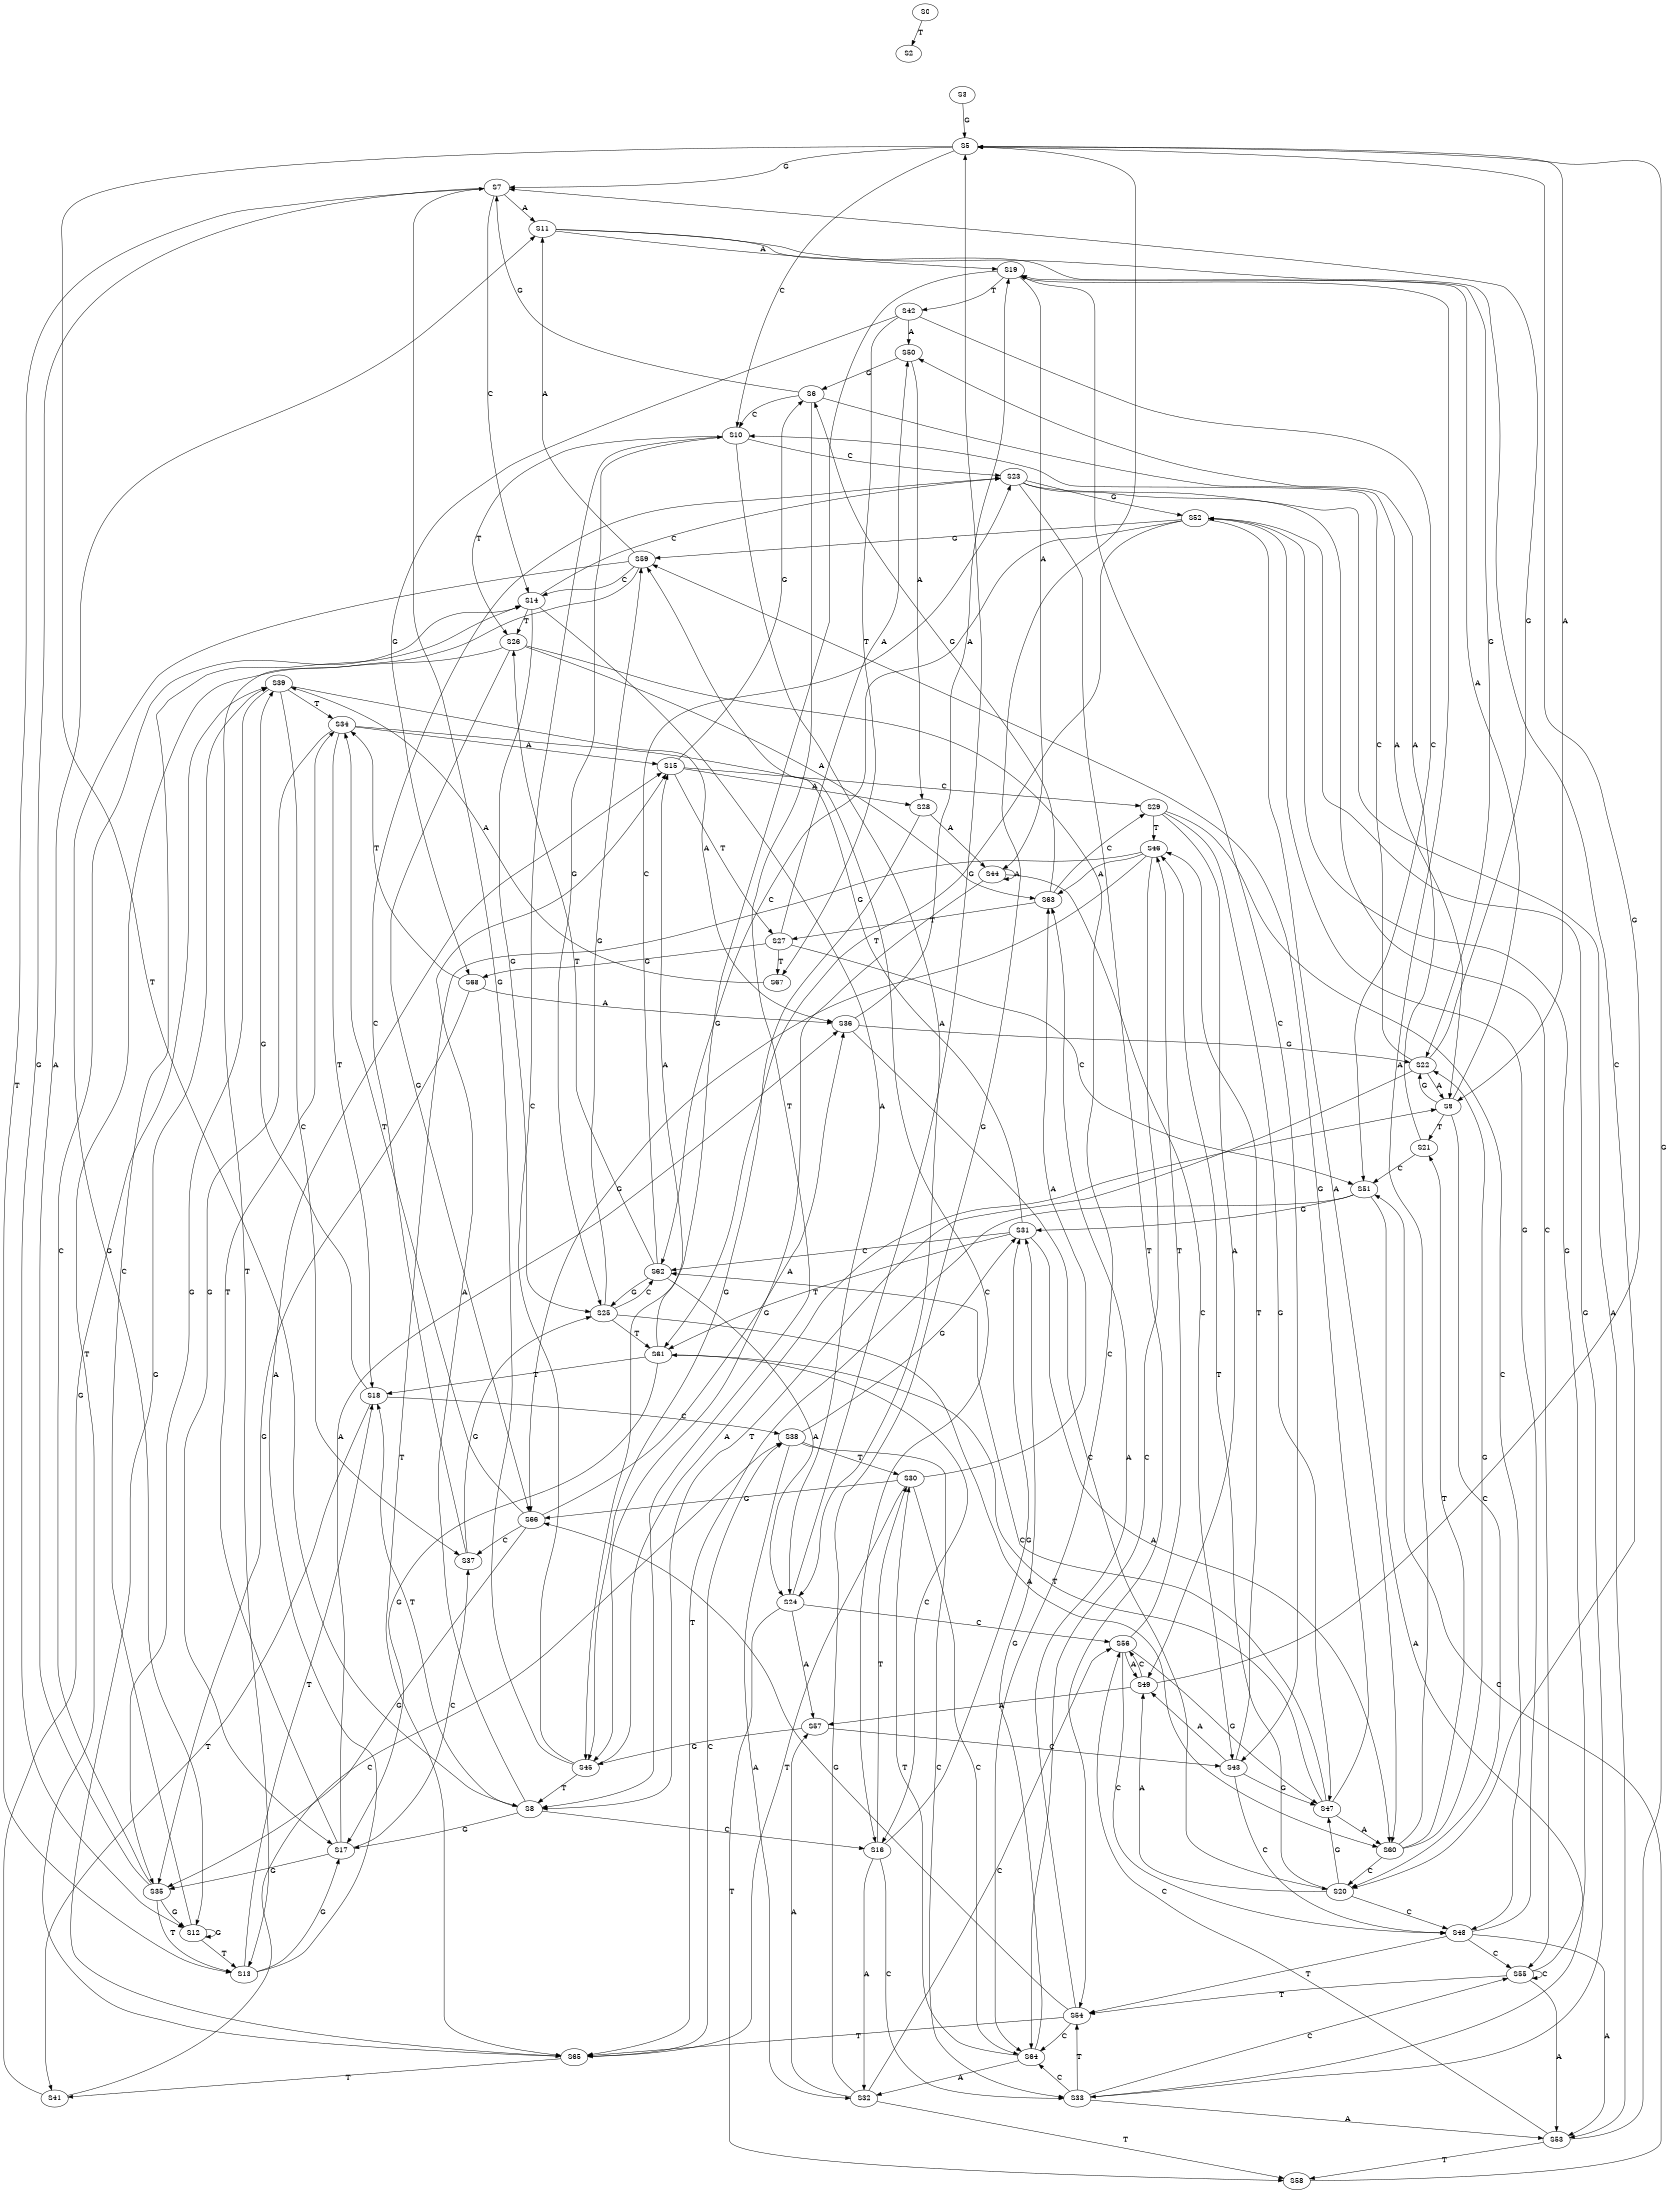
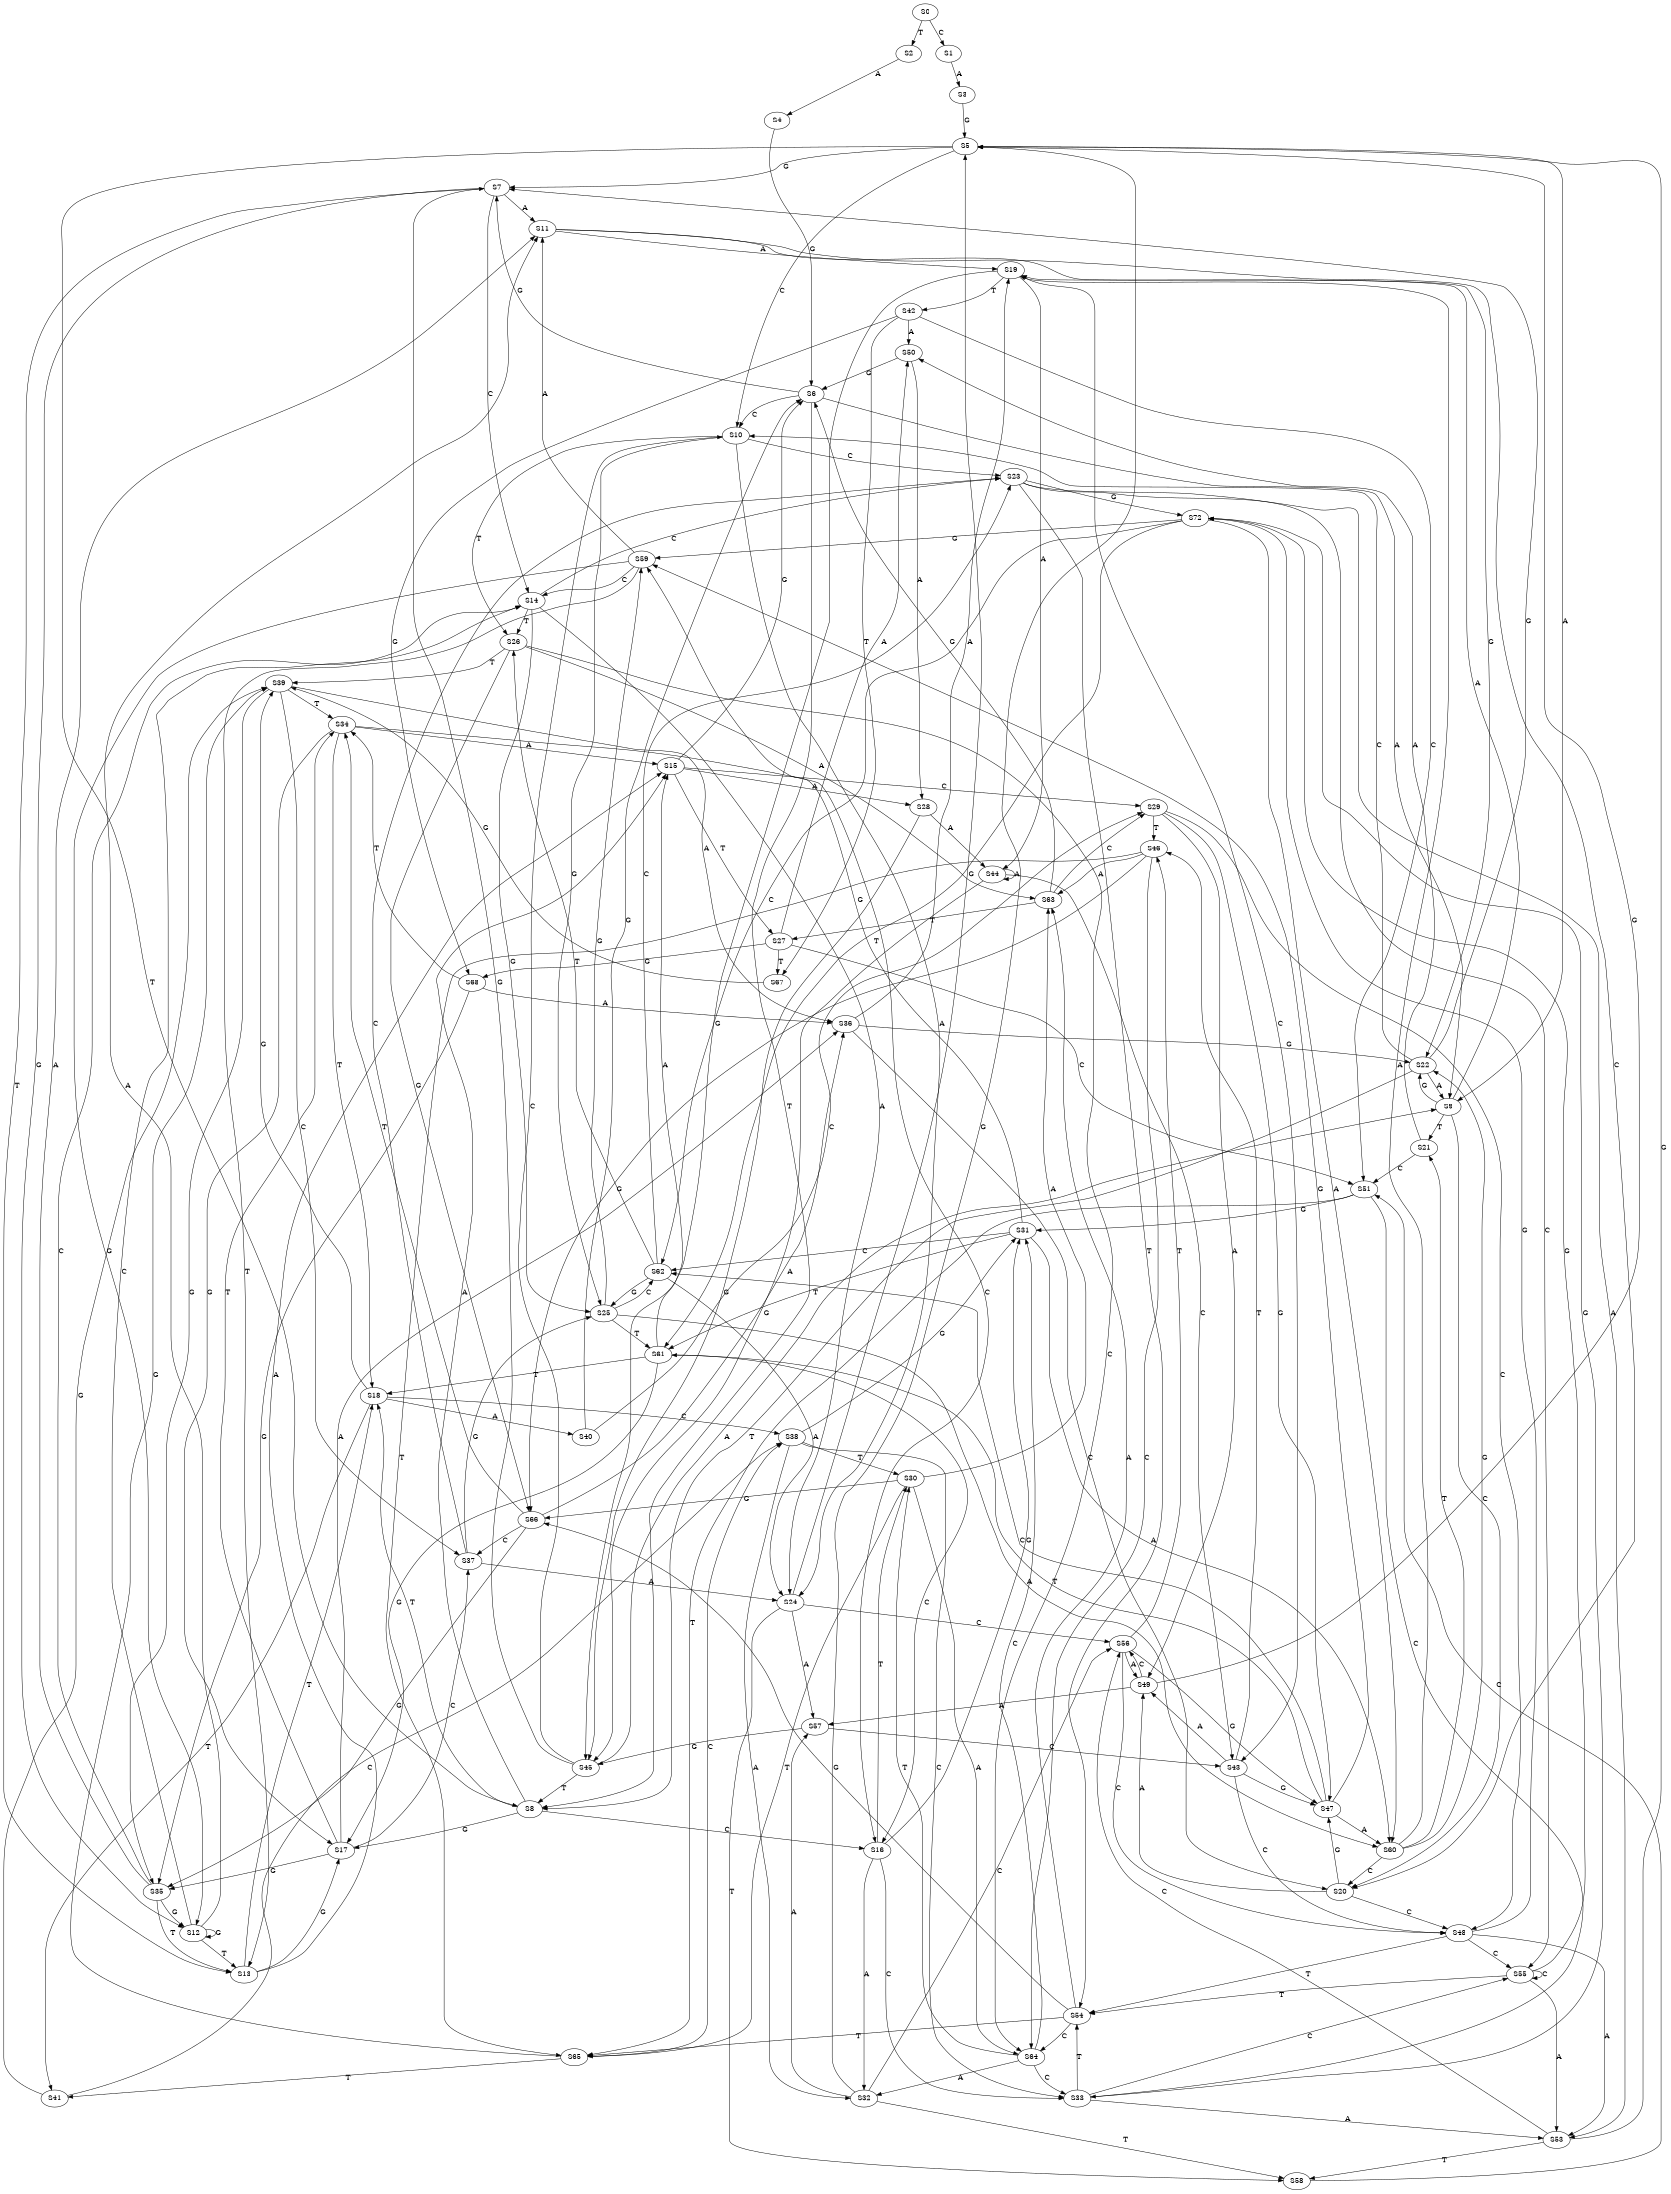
none -> (949, 54)
none -> (777, 121)
(1195, 518) -> (1195, 518)
(486, 828) -> (486, 828)
none -> (110, 1003)
(1217, 1388) -> none
(92, 1427) -> (404, 678)
none -> (586, 1437)
none -> (620, 1581)
(1015, 1644) -> (1015, 1644)
(1416, 1644) -> (1416, 1644)
(978, 1768) -> (978, 1768)
(1056, 2079) -> (1045, 2082)
